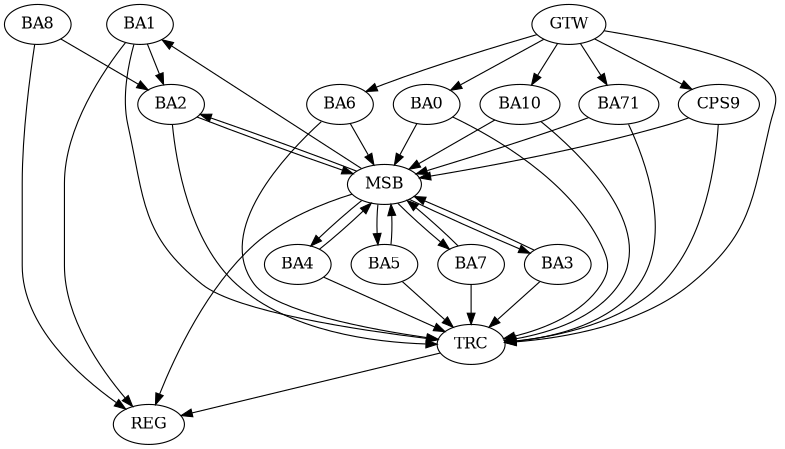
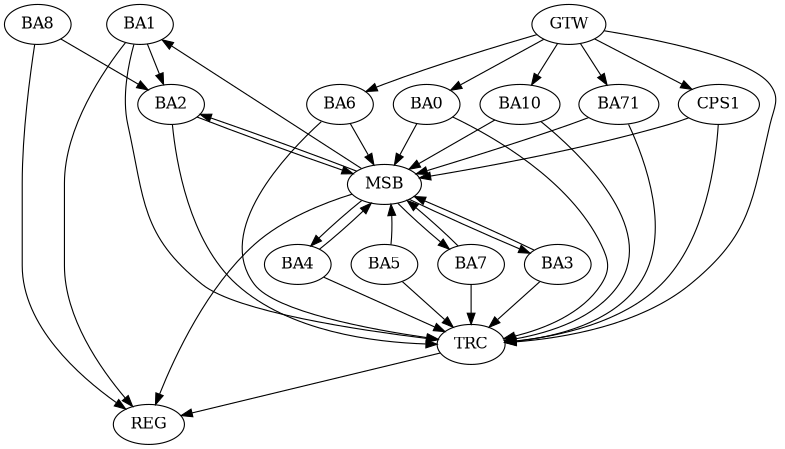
(719, 104) -> (719, 104)
(377, 219) -> none
